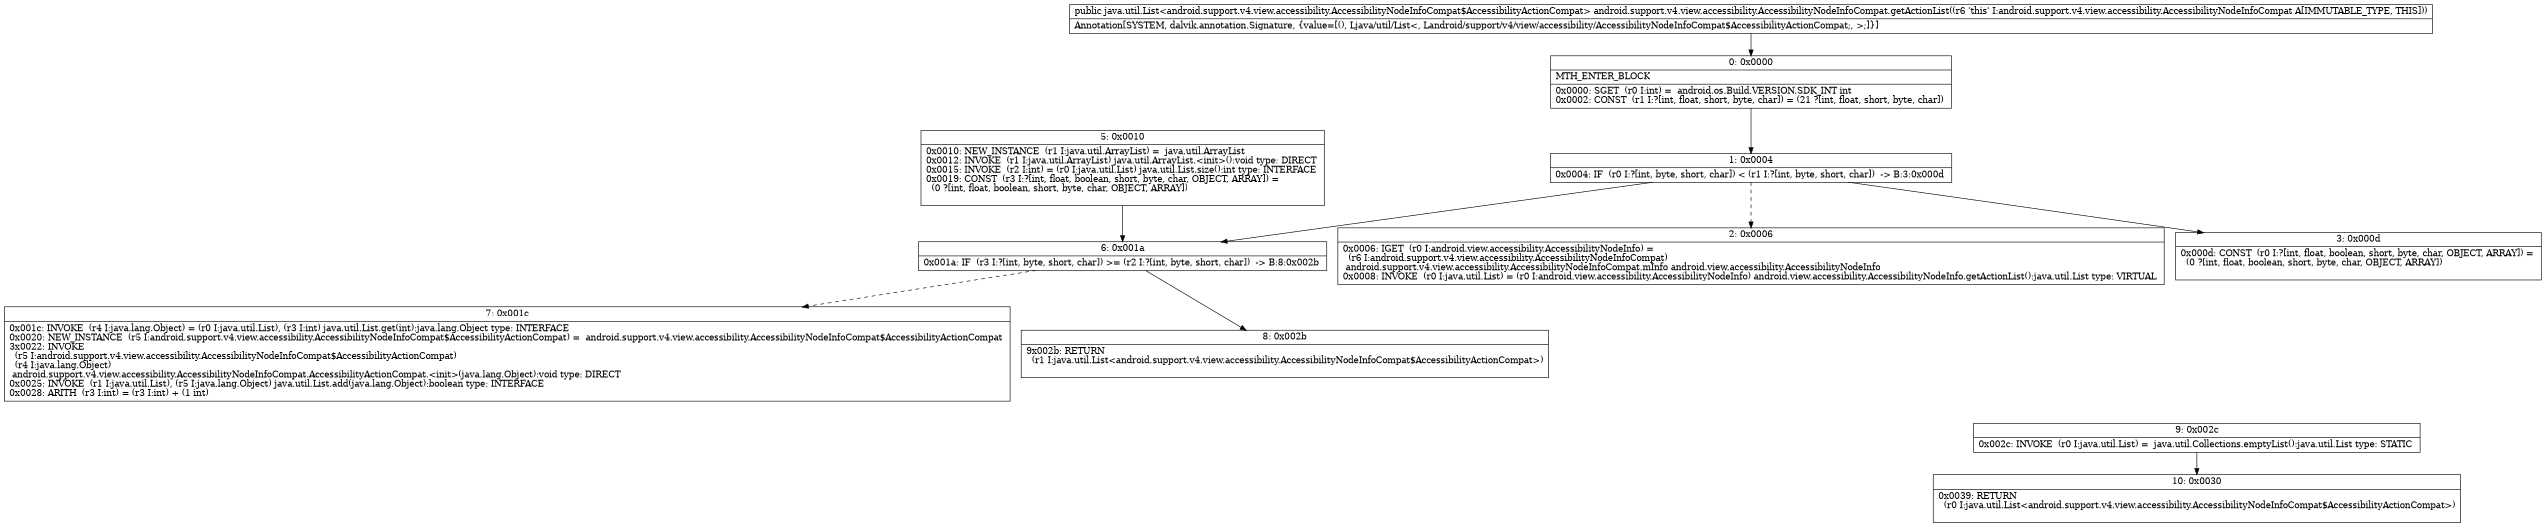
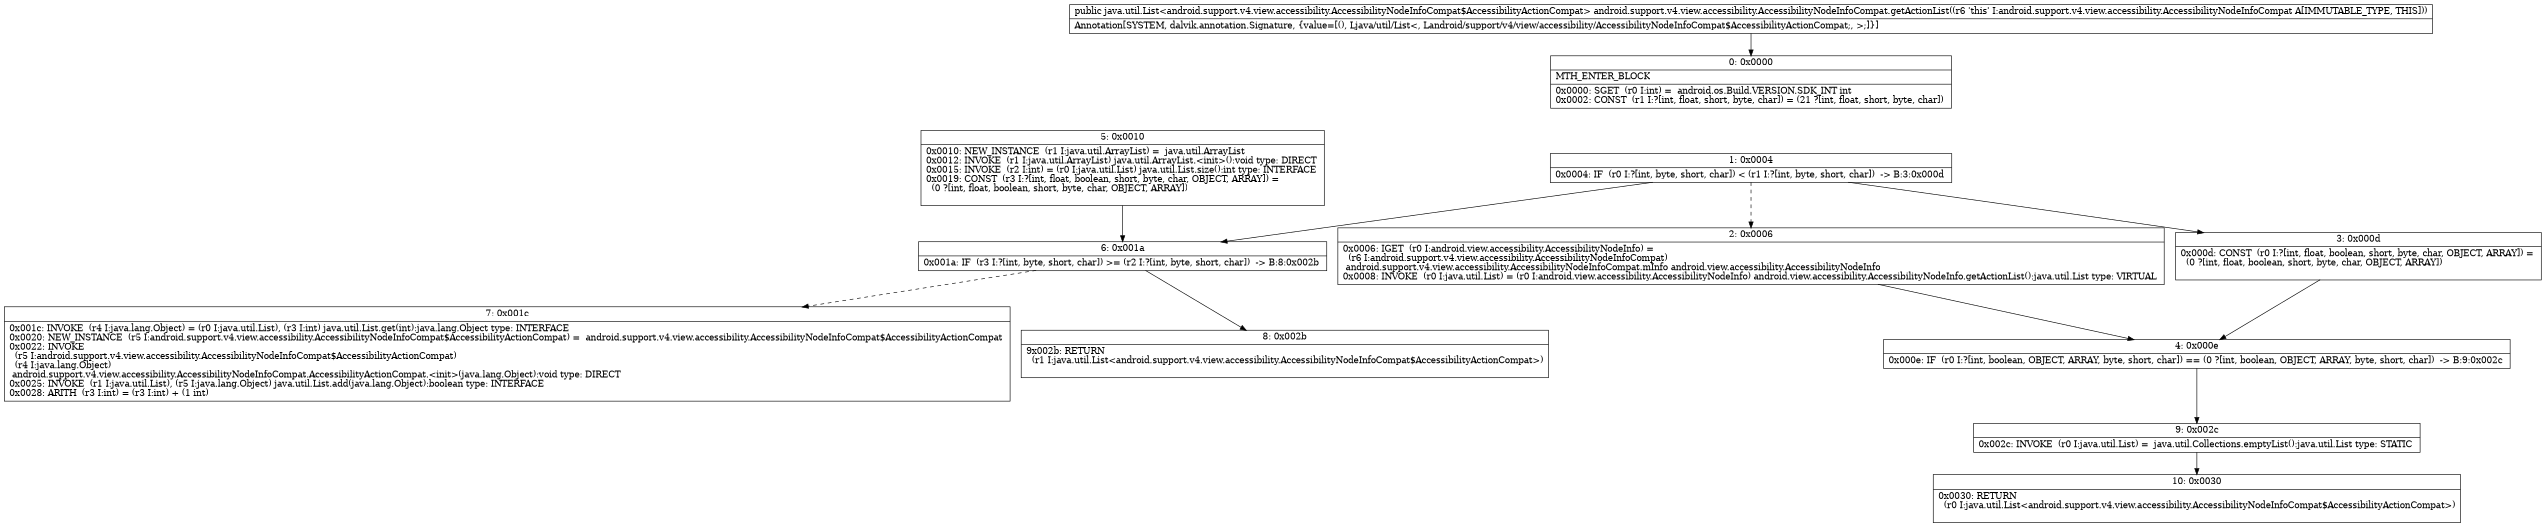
(1751, 128) -> none
(50, 347) -> (50, 347)
none -> (2197, 354)
(1980, 496) -> (1980, 496)
